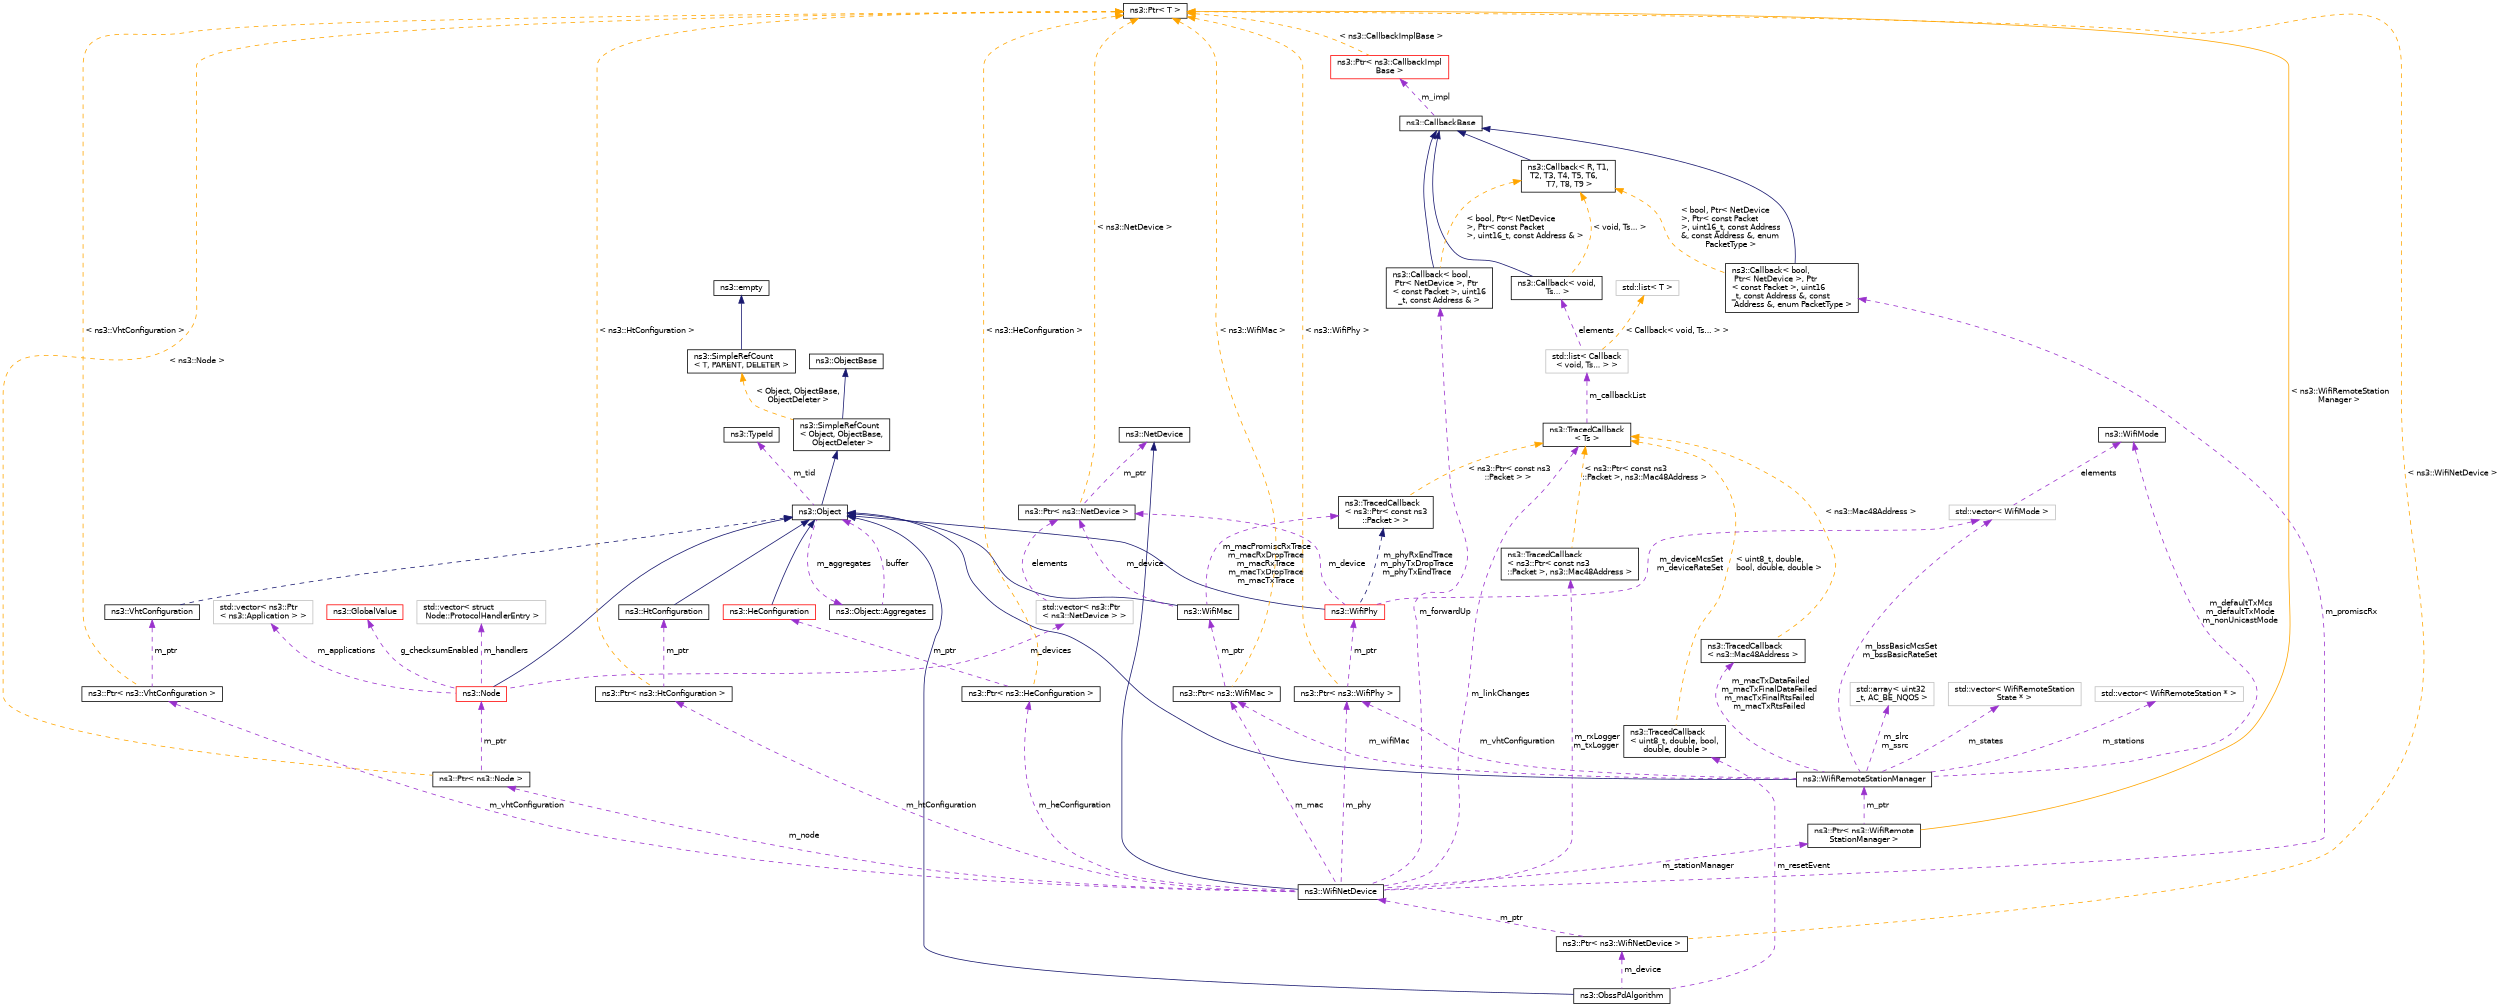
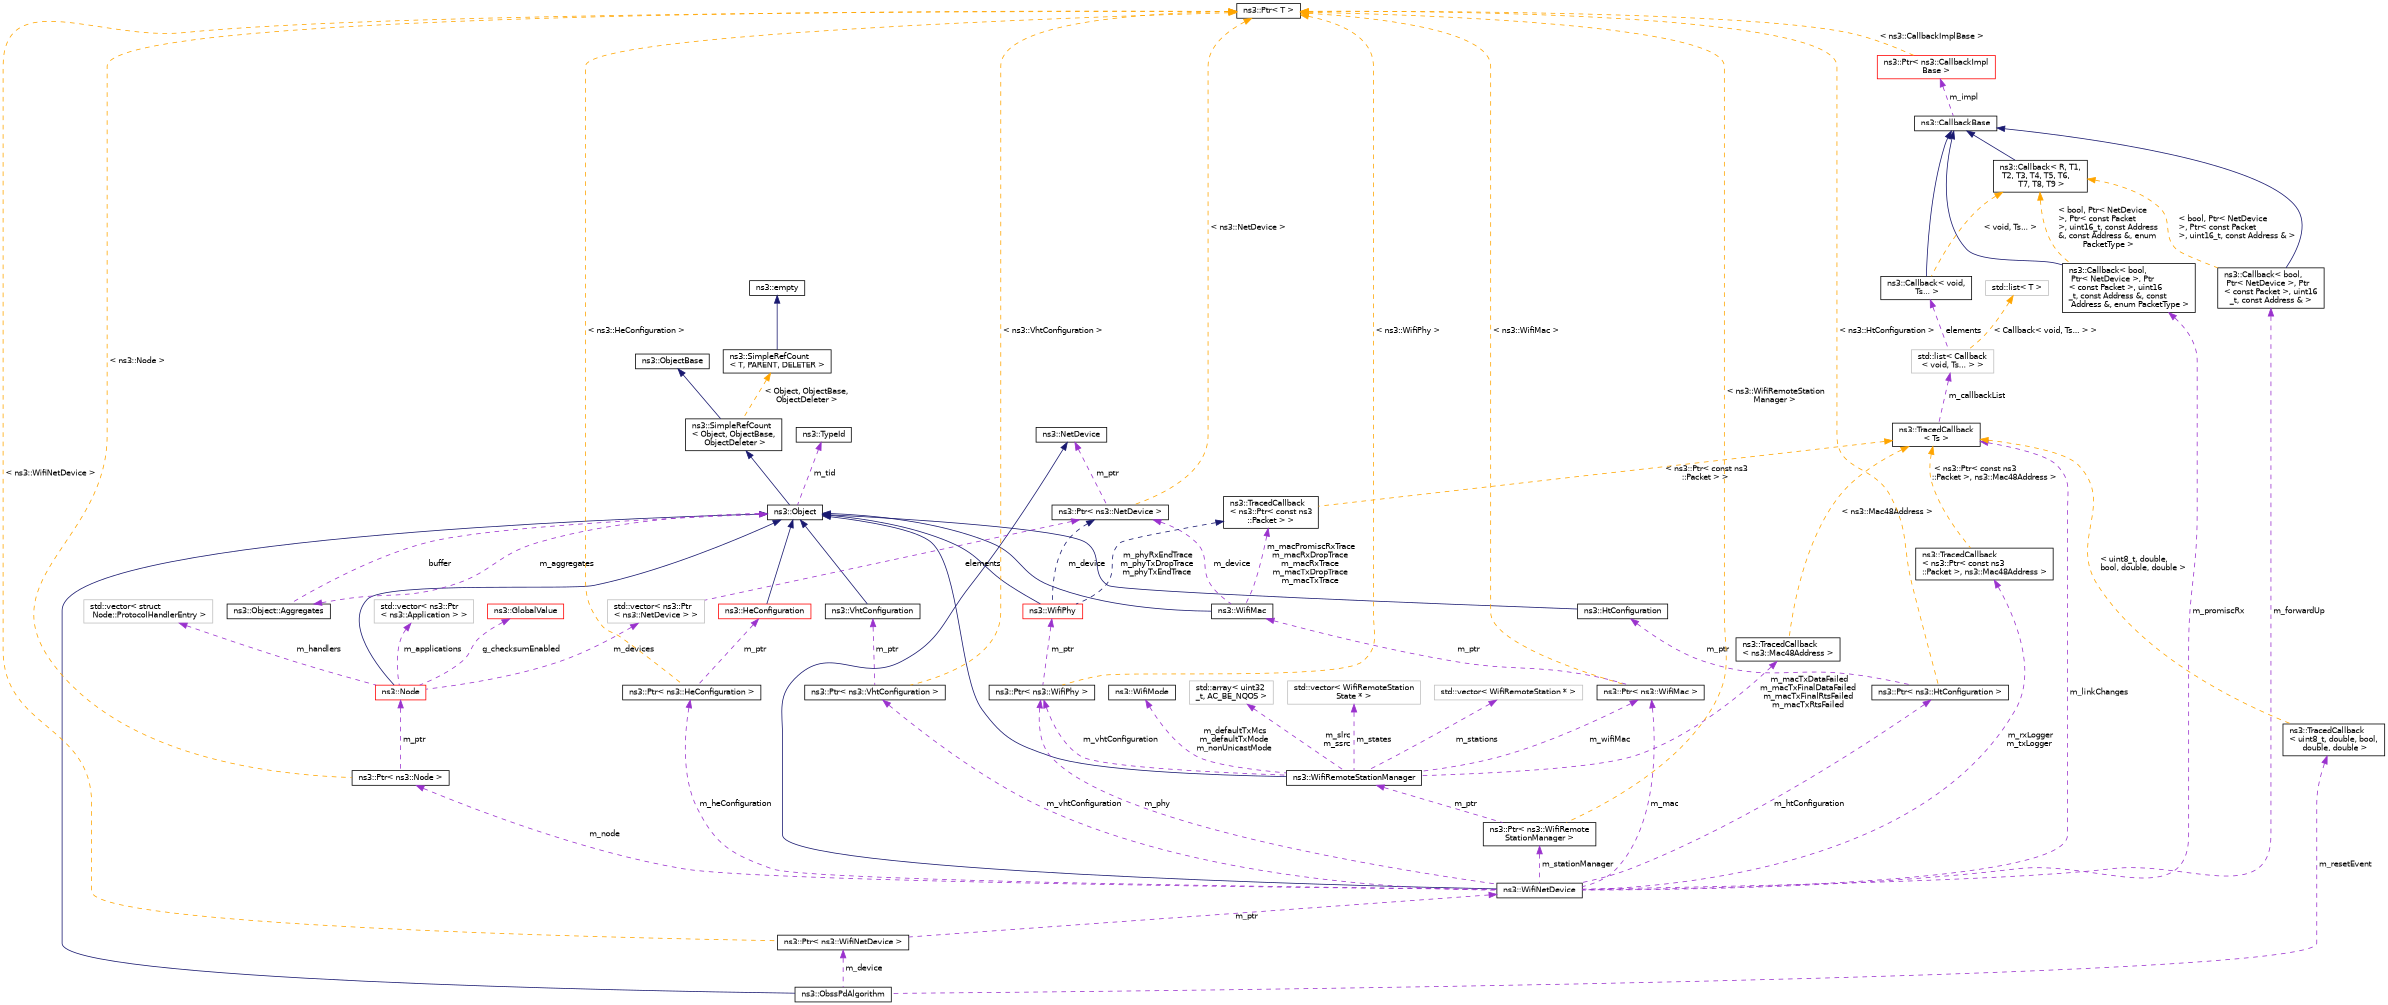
(2254, 50) -> (1724, 270)
(2002, 512) -> none
(1247, 523) -> (1059, 558)
(482, 559) -> (836, 565)
